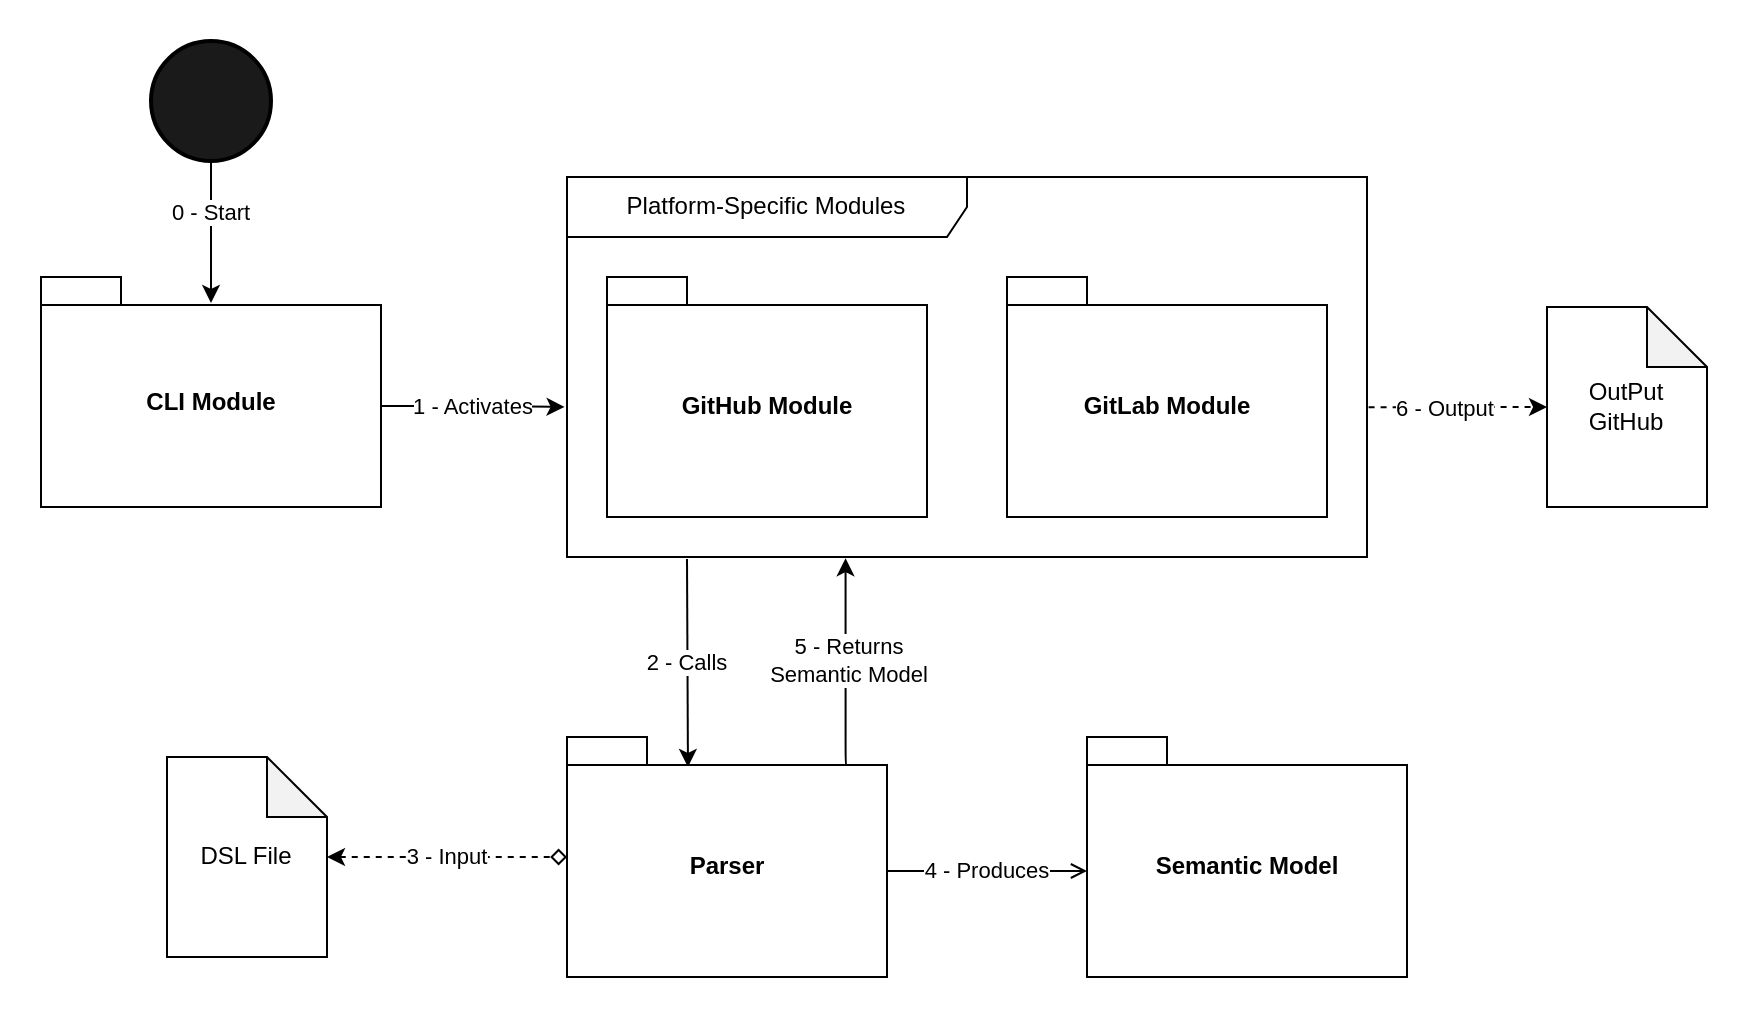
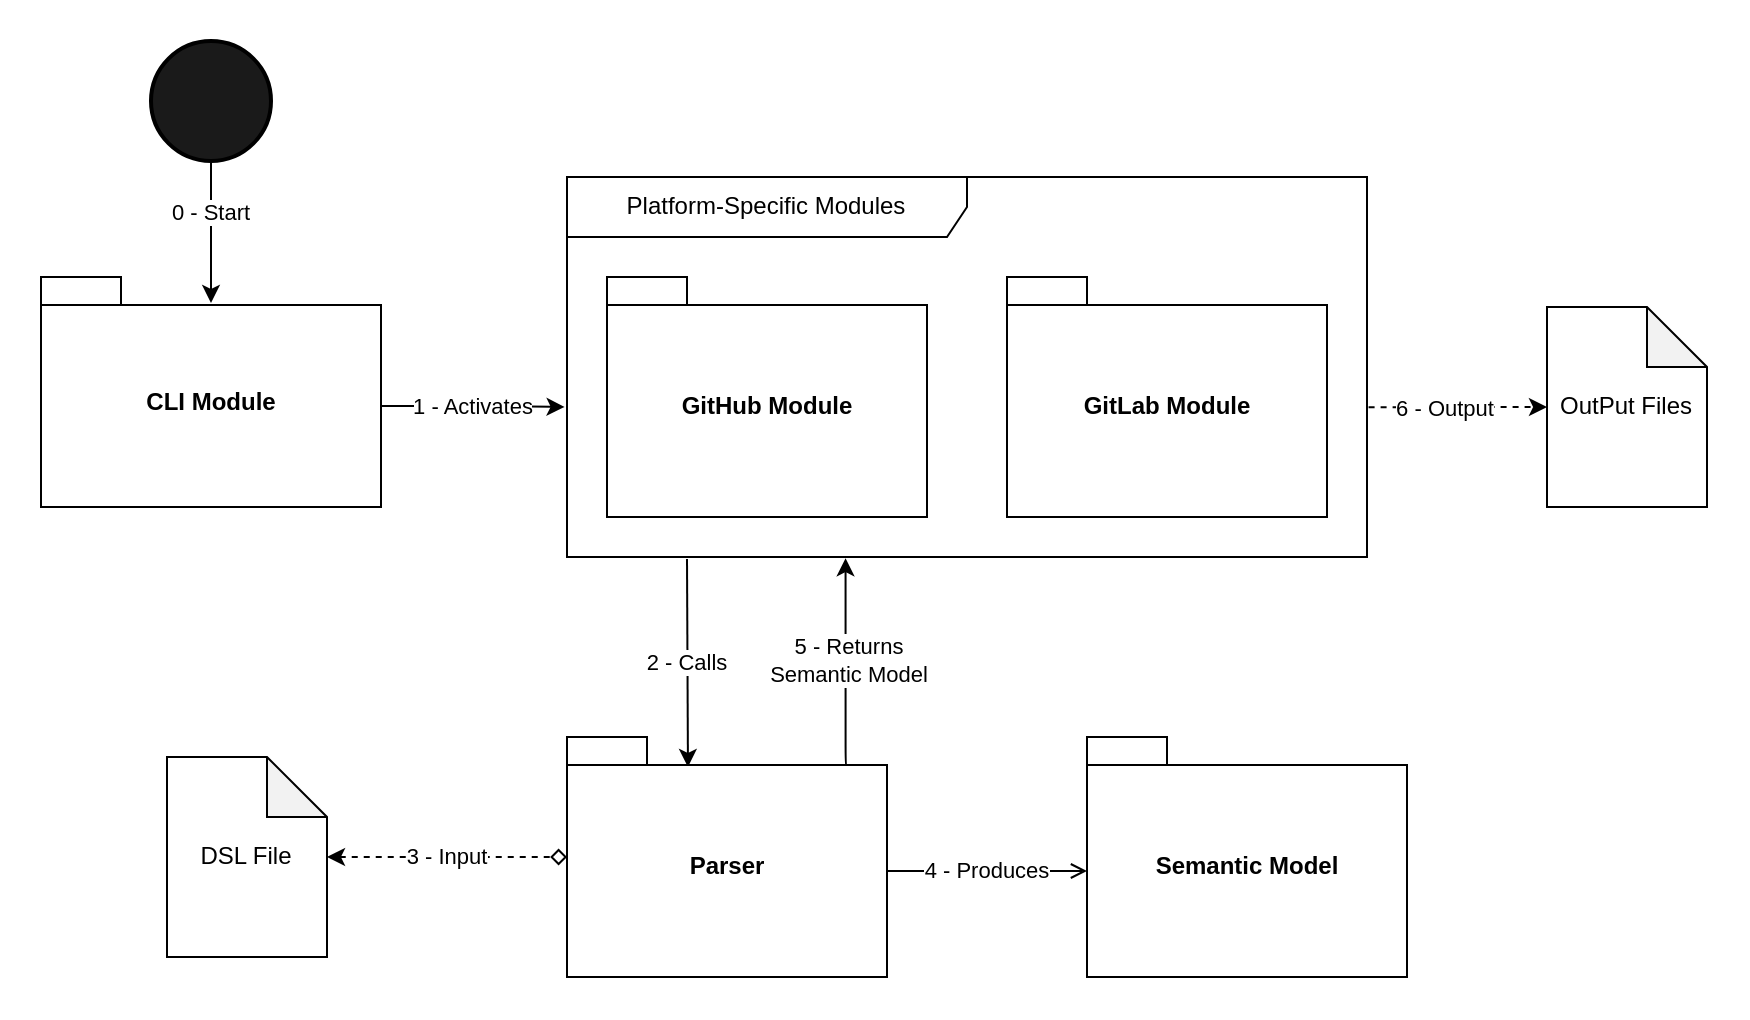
(1627, 407) -> (1627, 407)
